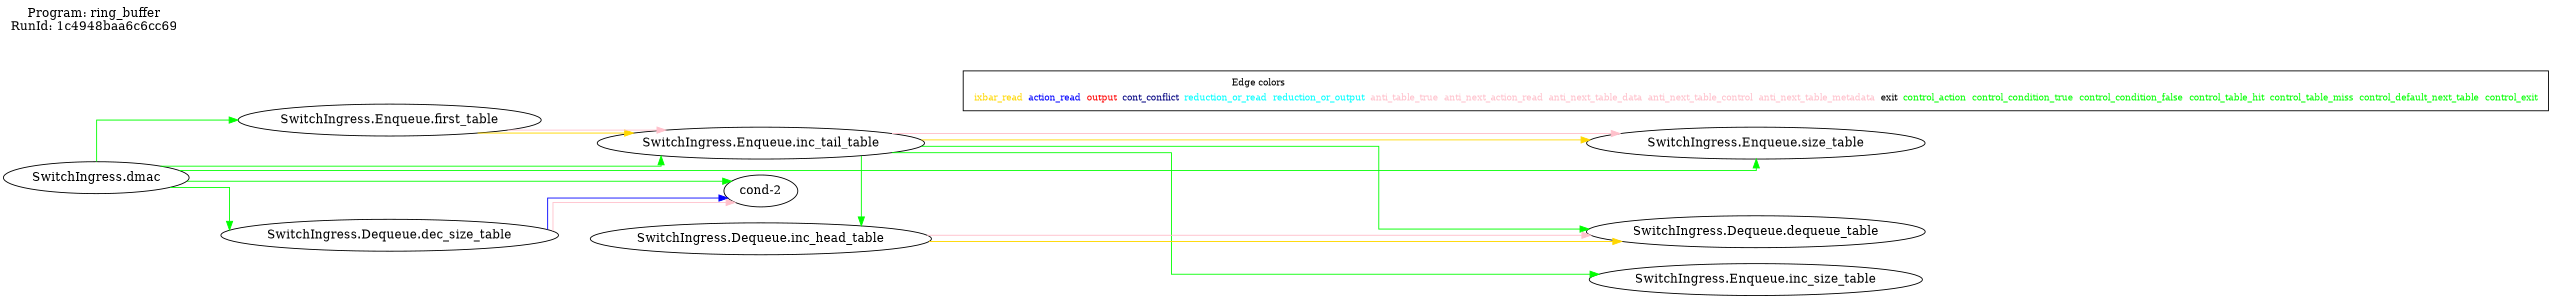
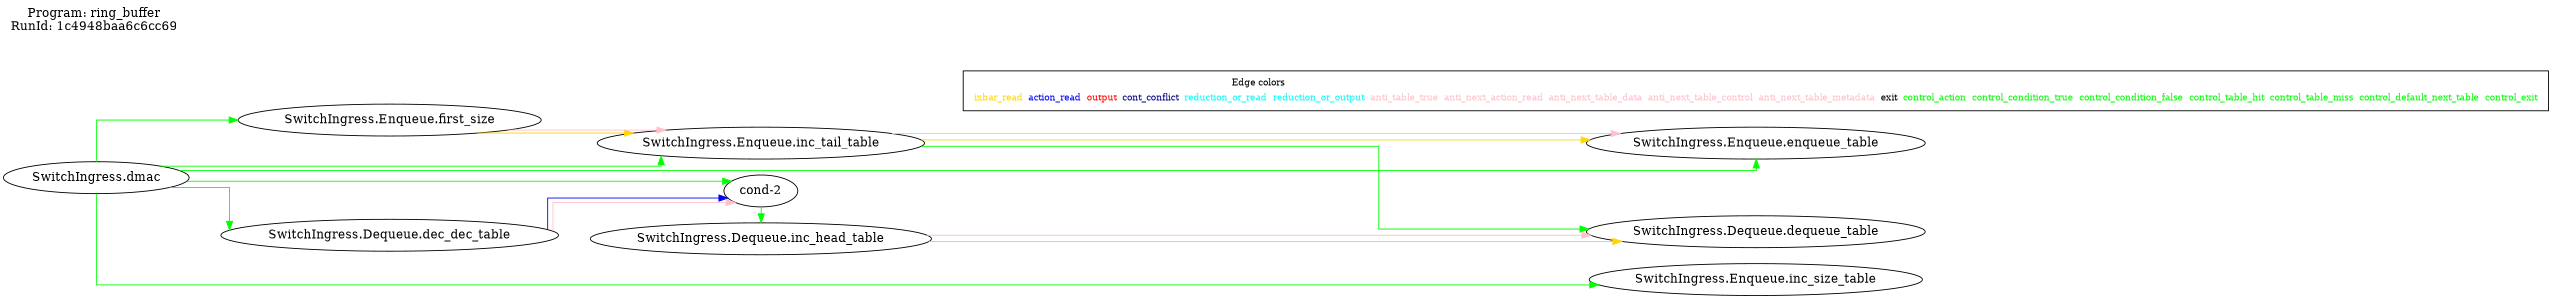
(390, 120) -> (390, 120)
(1756, 143) -> (1756, 143)
(861, 186) -> (761, 210)
(390, 235) -> (390, 235)
(1180, 274) -> (798, 285)
